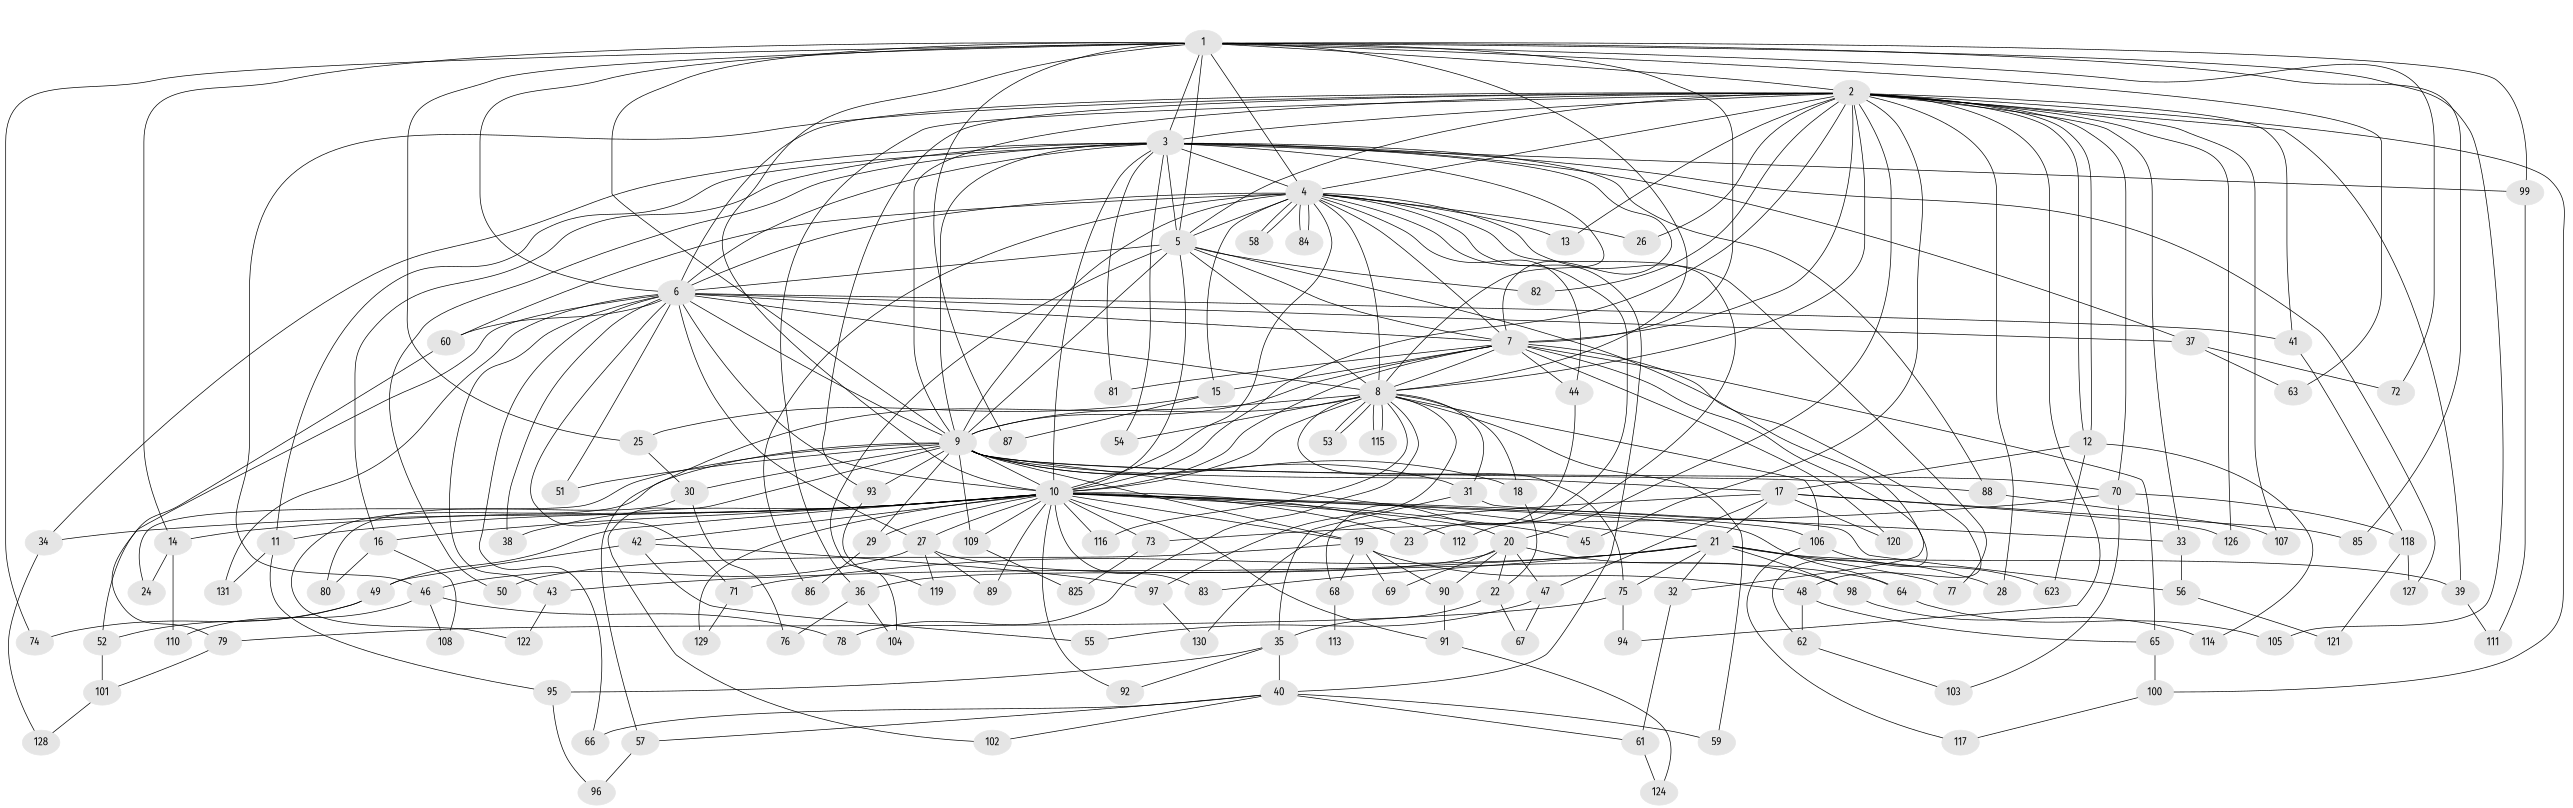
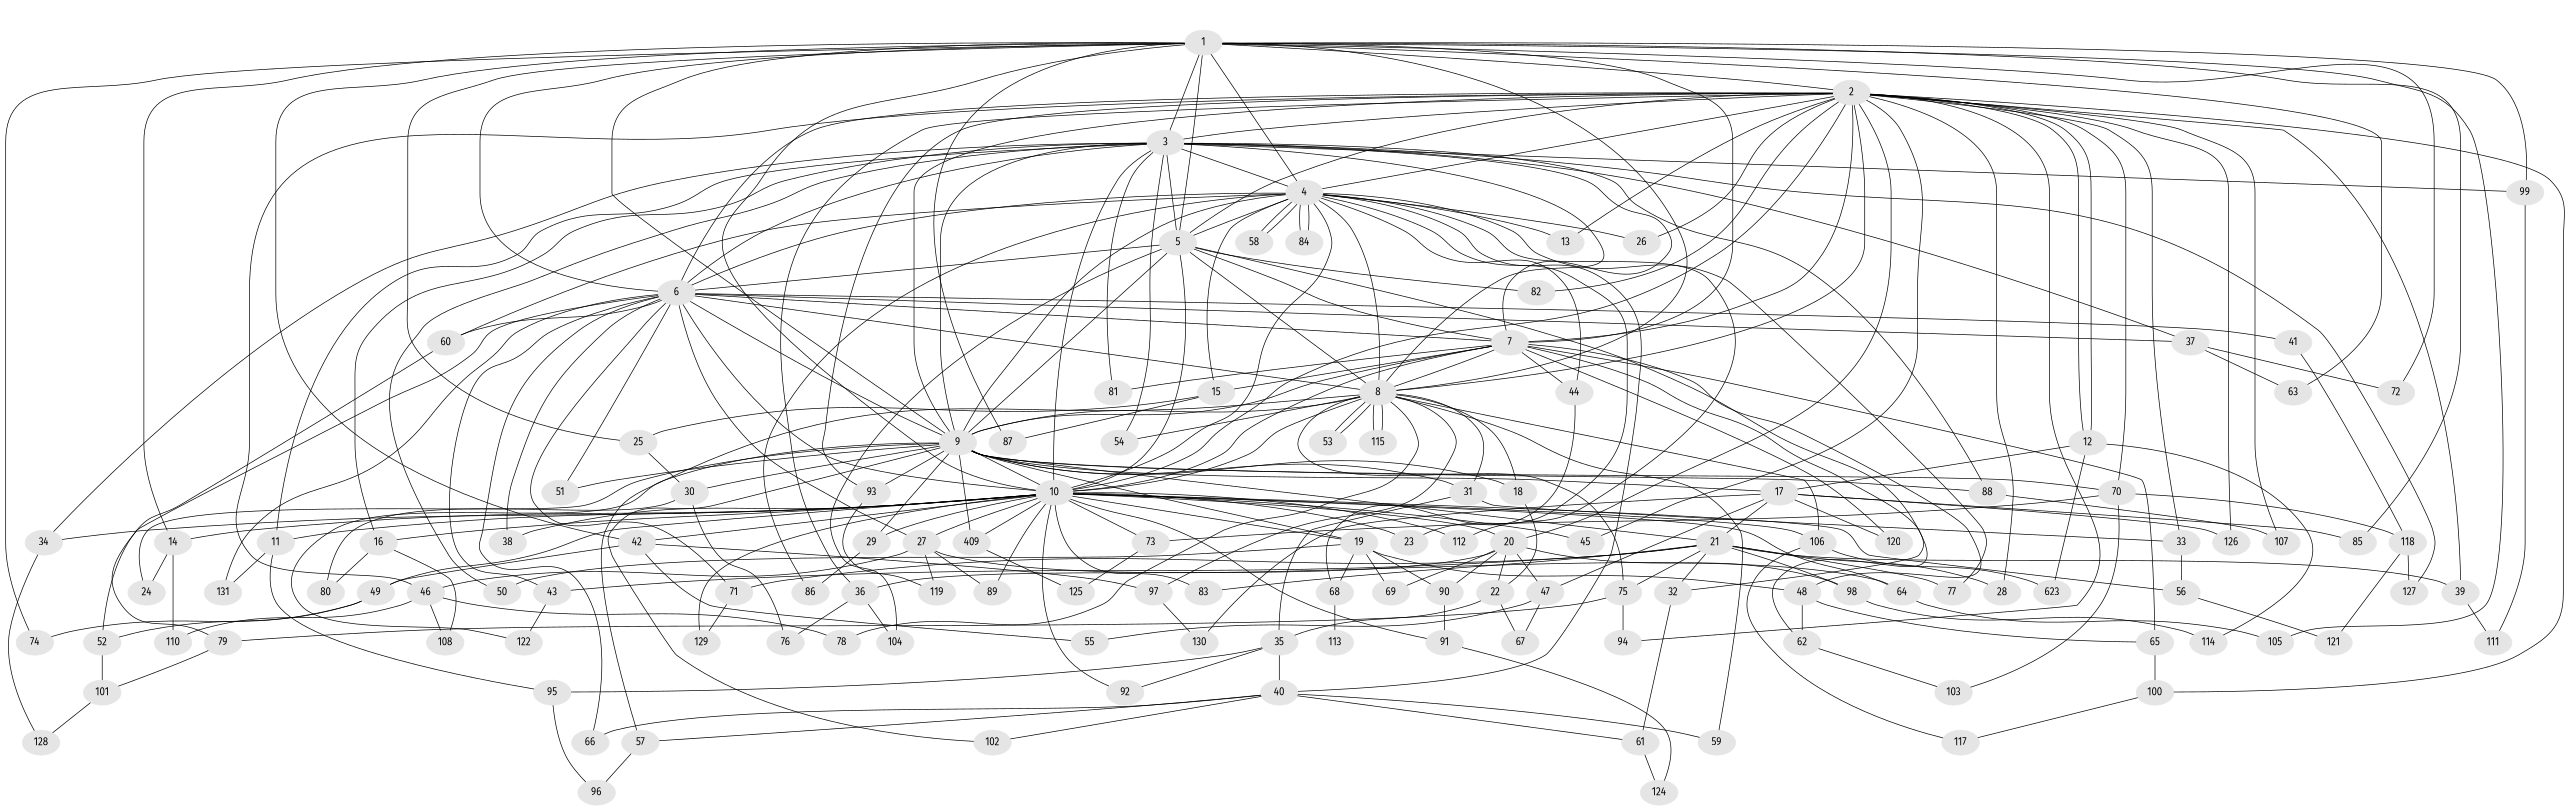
none -> (414, 82)
(2172, 111) -> none
(1415, 258) -> none
(972, 543) -> (972, 543)
(1101, 543) -> none
(1076, 593) -> (1076, 593)
